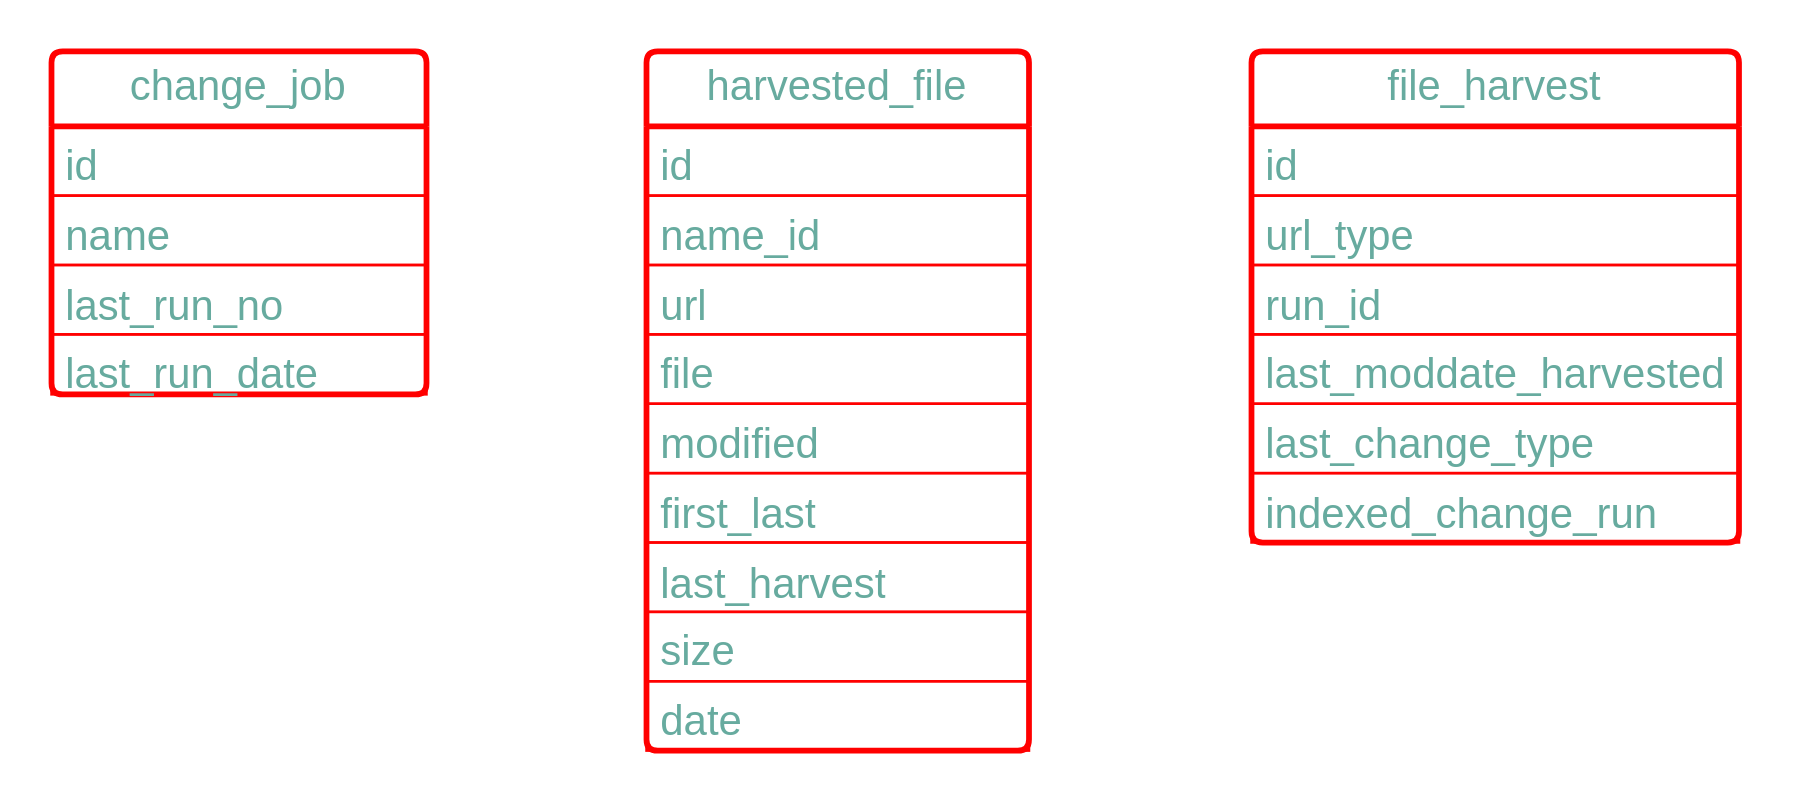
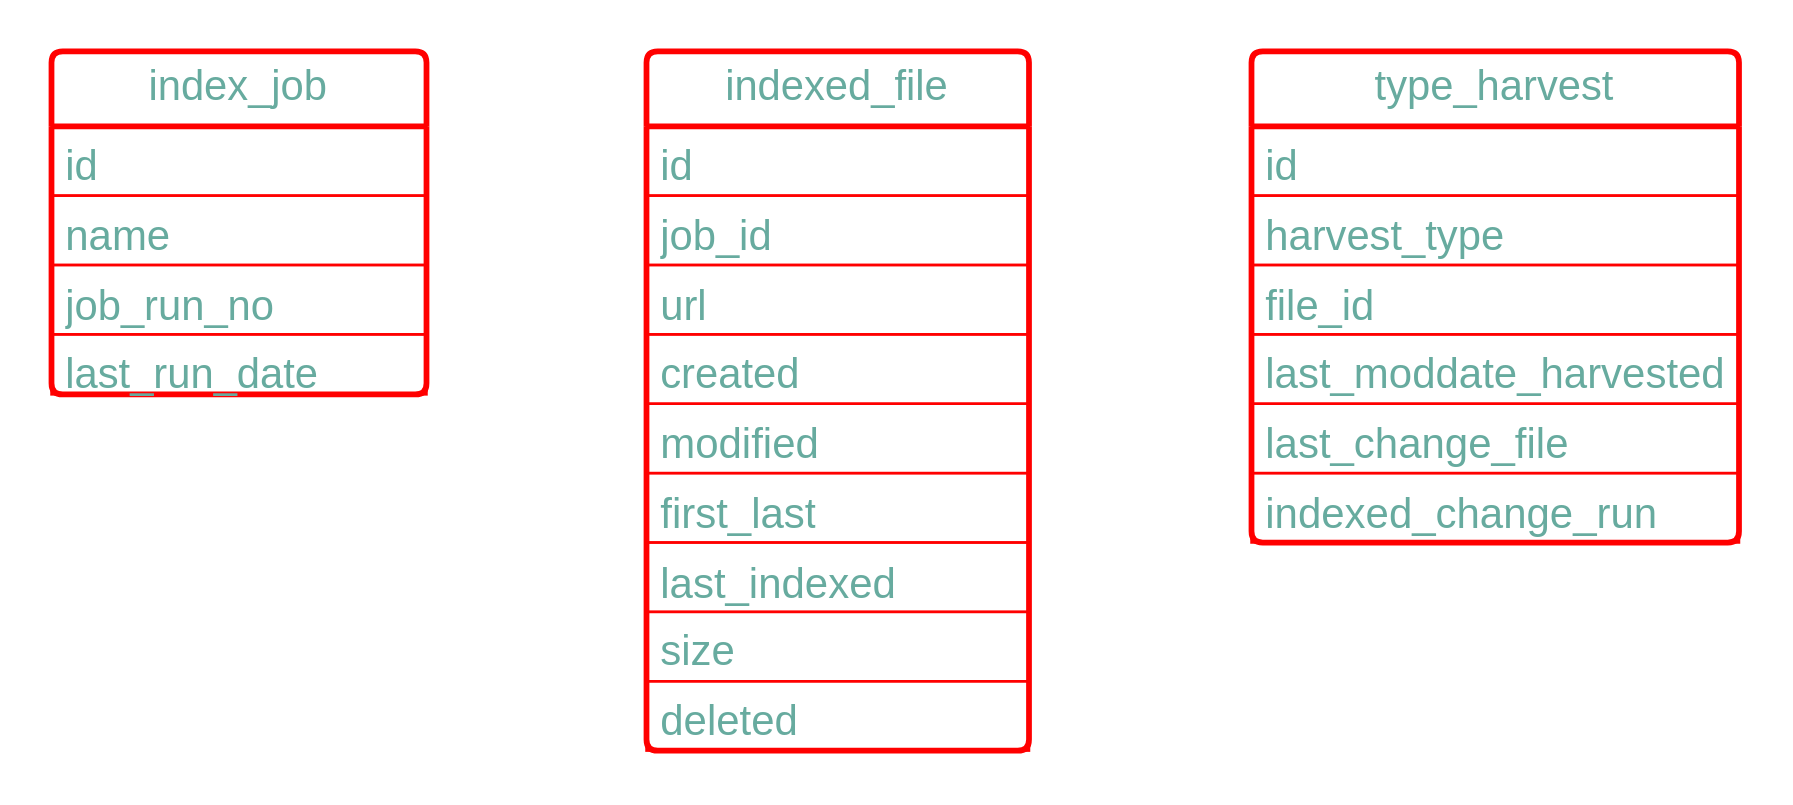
(239, 89) -> (239, 89)
(838, 89) -> (838, 89)
(1495, 89) -> (1495, 89)
(738, 239) -> (726, 239)
(1354, 239) -> (1407, 239)
(189, 309) -> (183, 309)
(1331, 309) -> (1332, 309)
(697, 376) -> (743, 376)
(1449, 446) -> (1438, 446)
(797, 586) -> (791, 586)
(708, 724) -> (738, 724)
